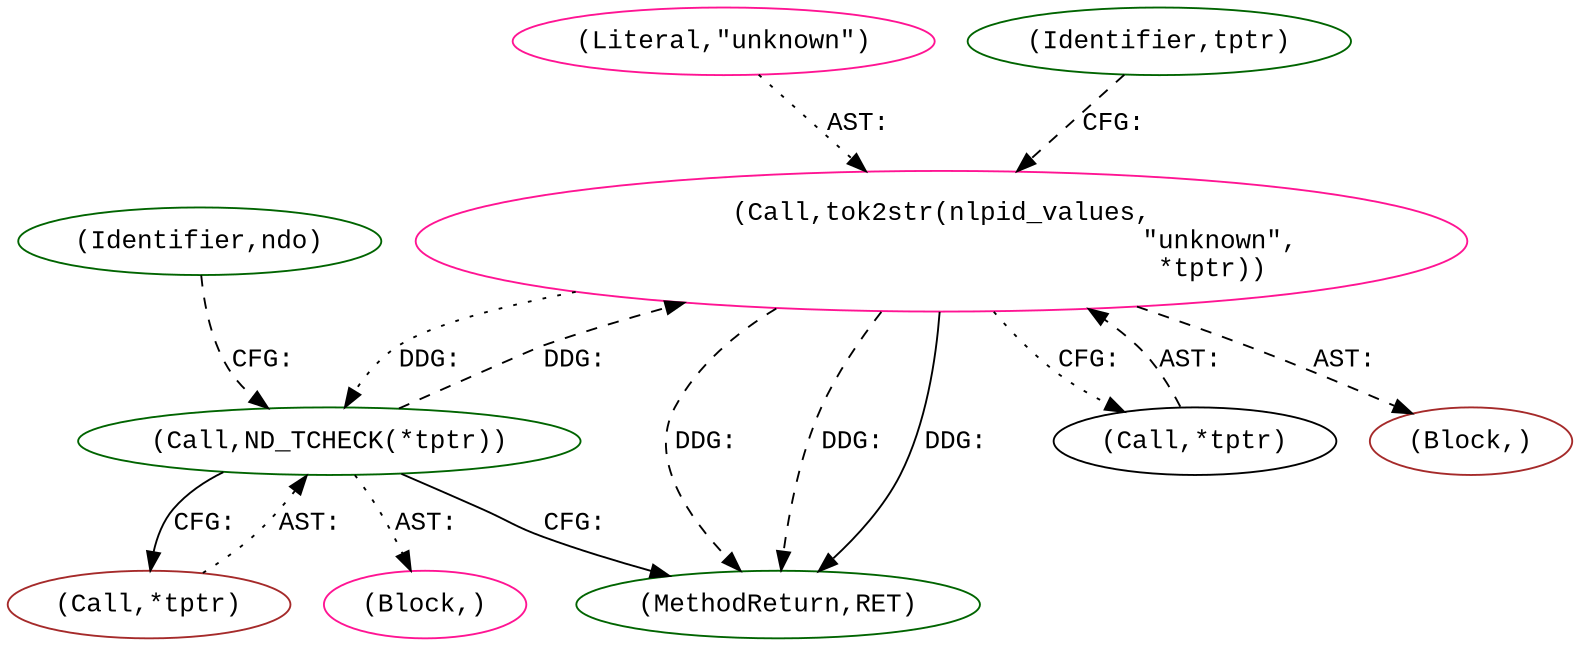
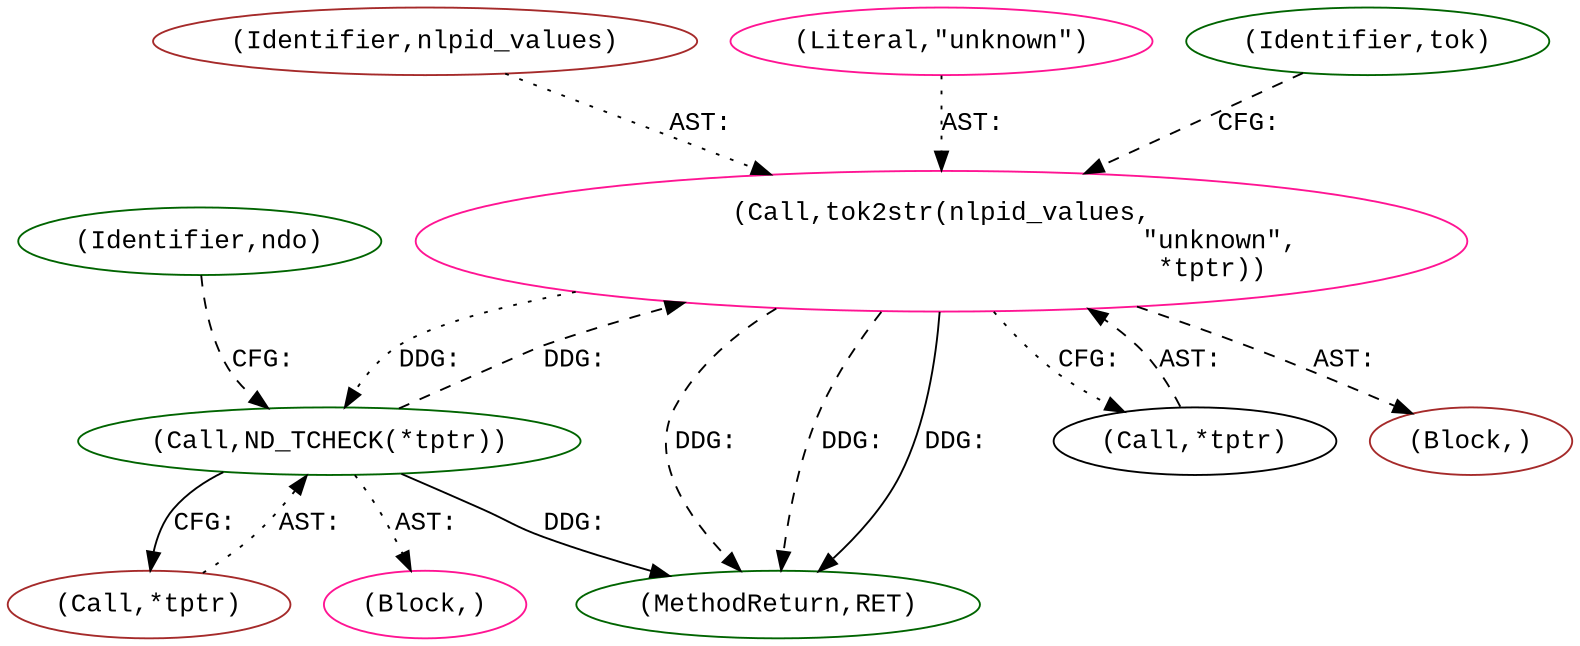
none -> (425, 41)
(1159, 41) -> (1368, 41)
(583, 523) -> (583, 523)
